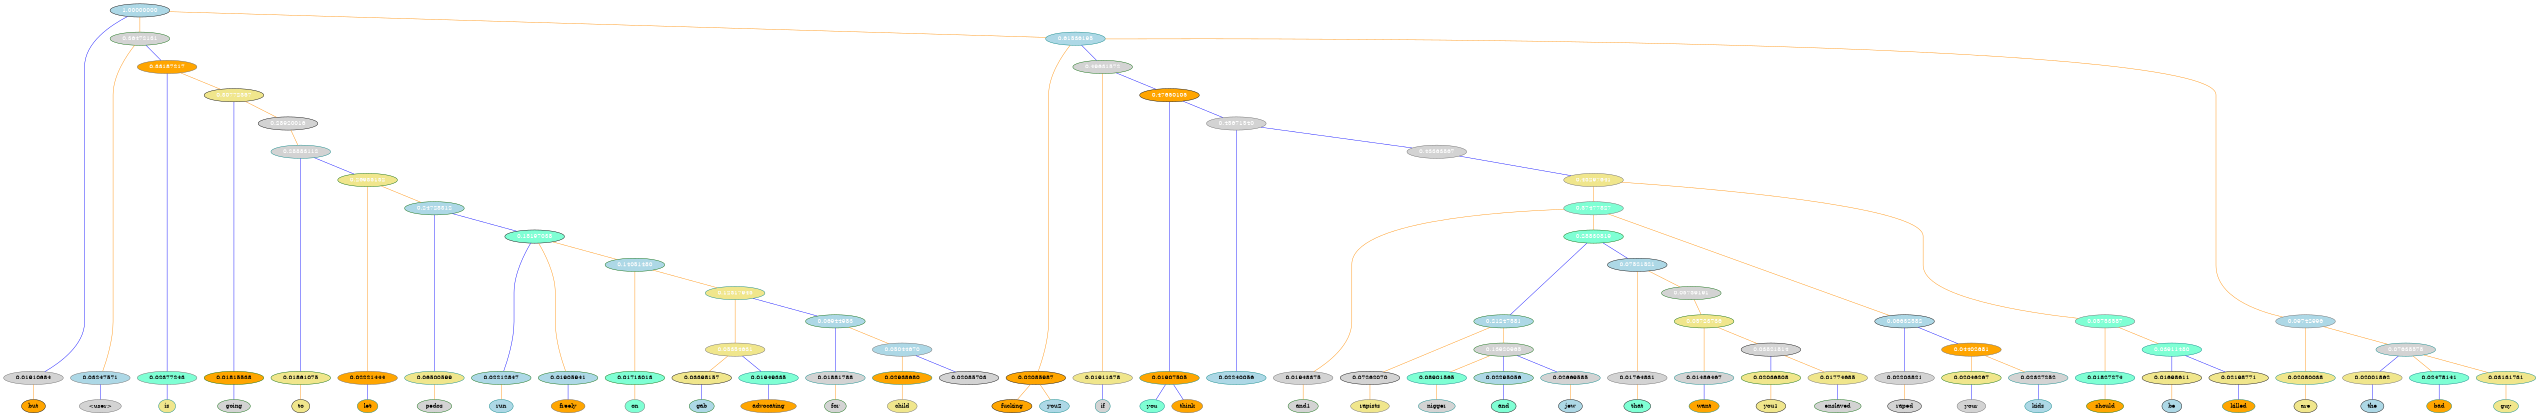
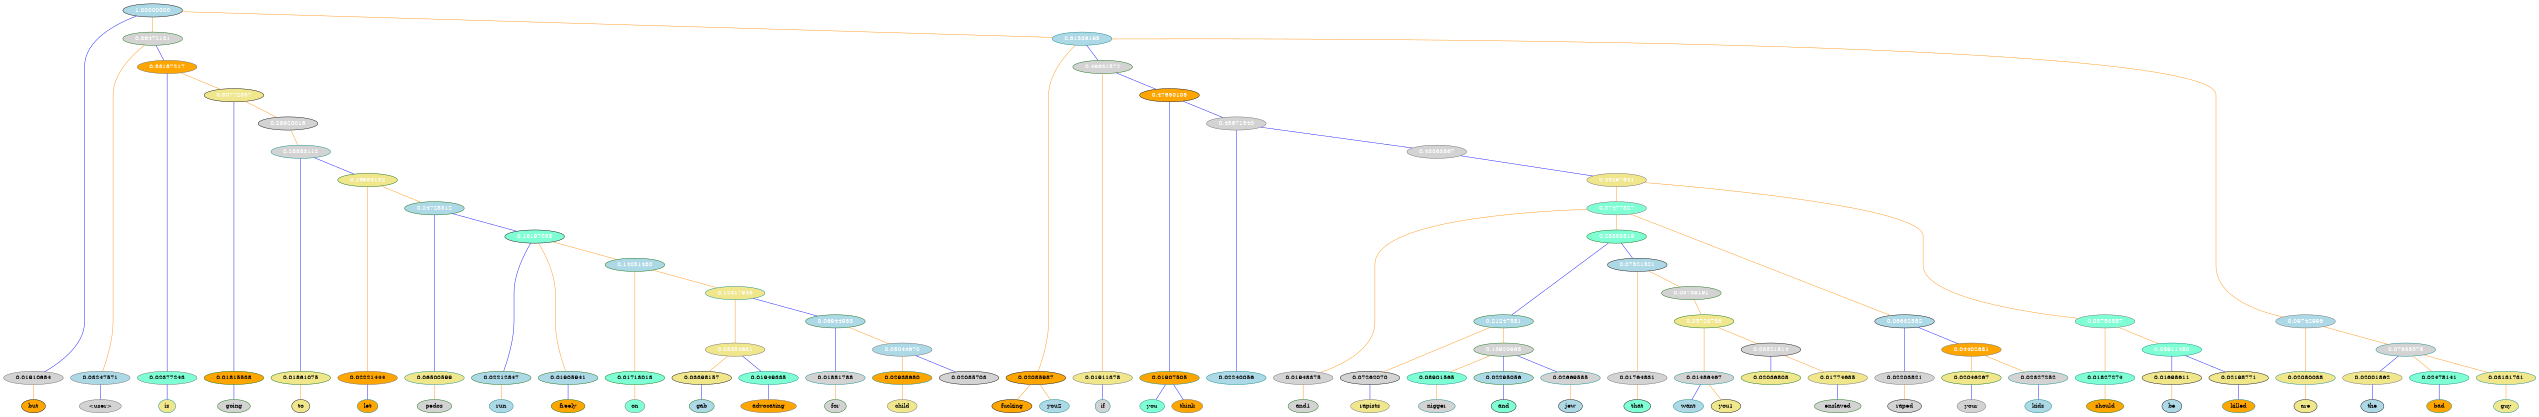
(1370, 392) -> (1370, 392)
(1771, 392) -> (1715, 392)
(568, 406) -> (568, 406)
(1704, 406) -> (1688, 406)
